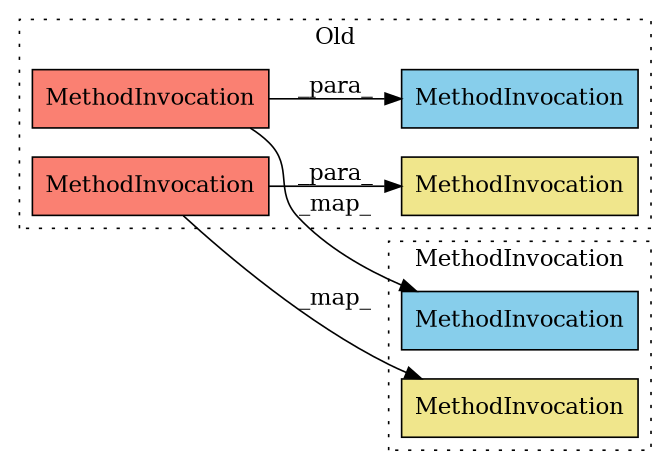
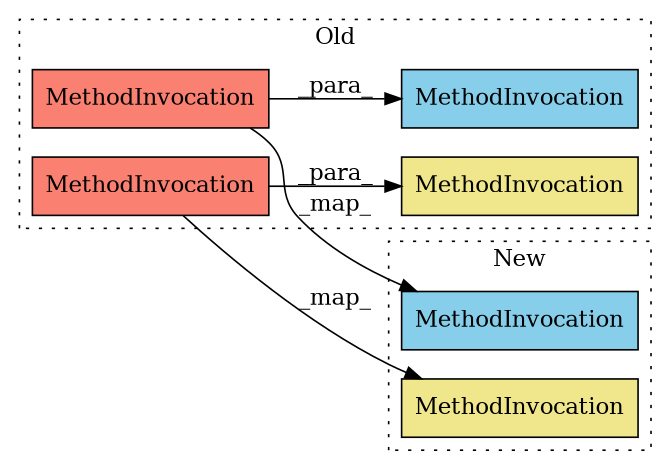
(520, 260) -> (520, 260)
